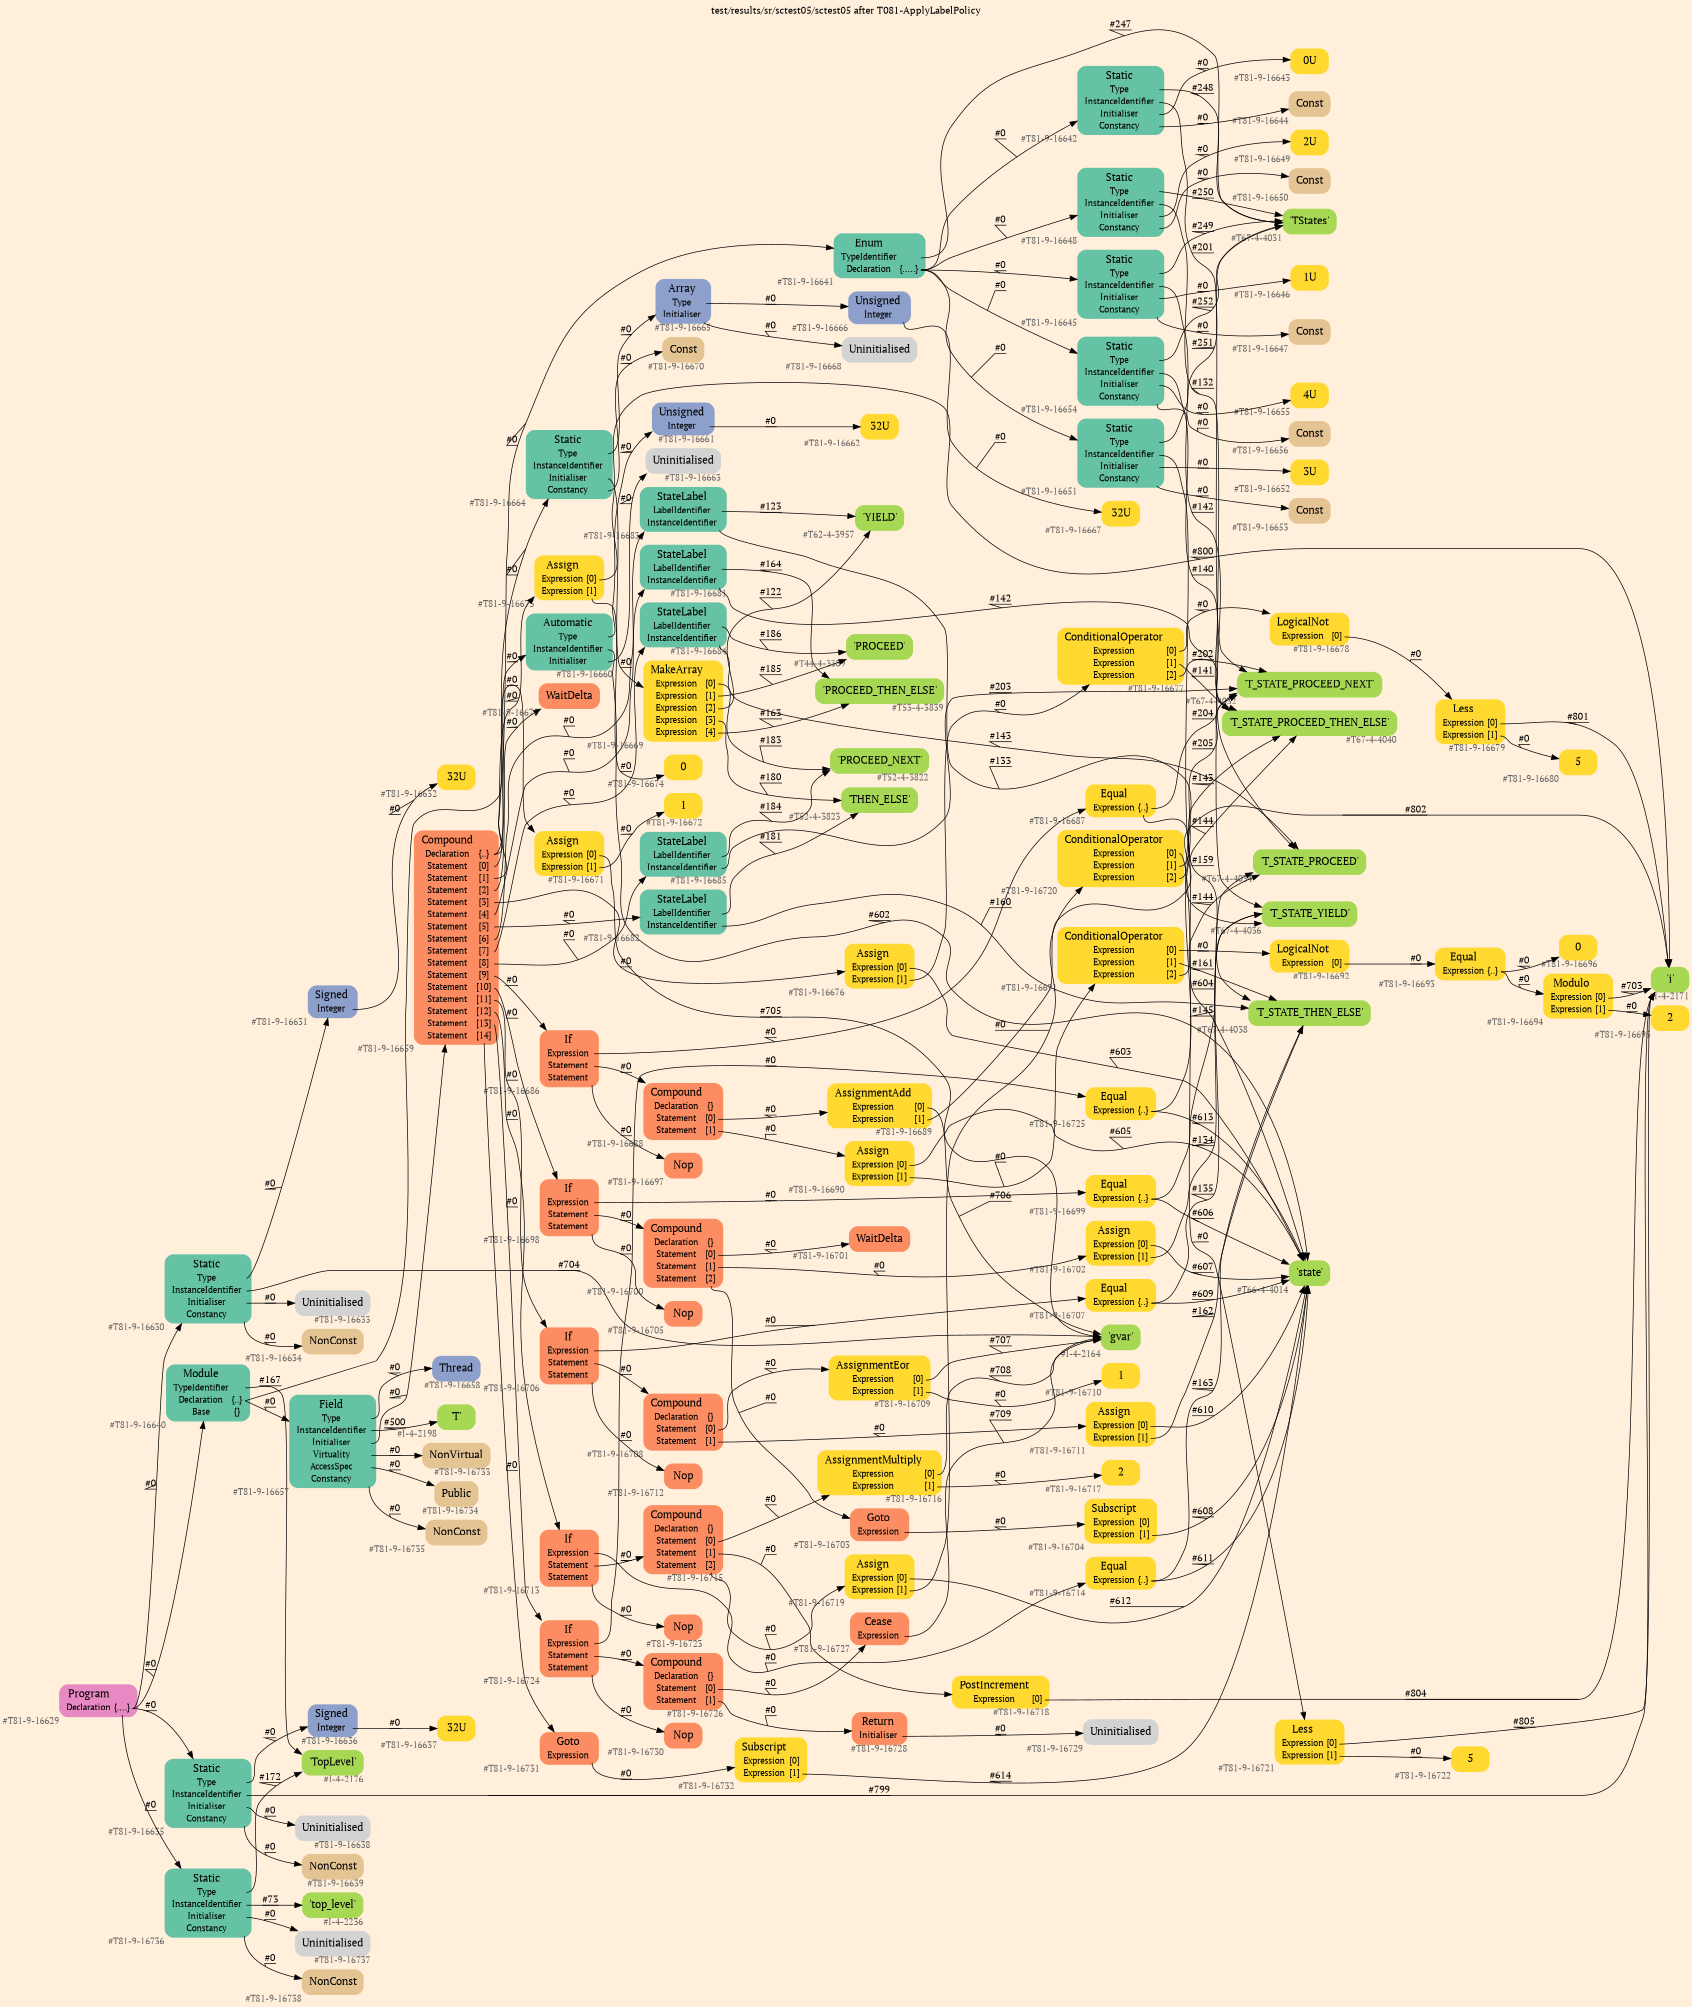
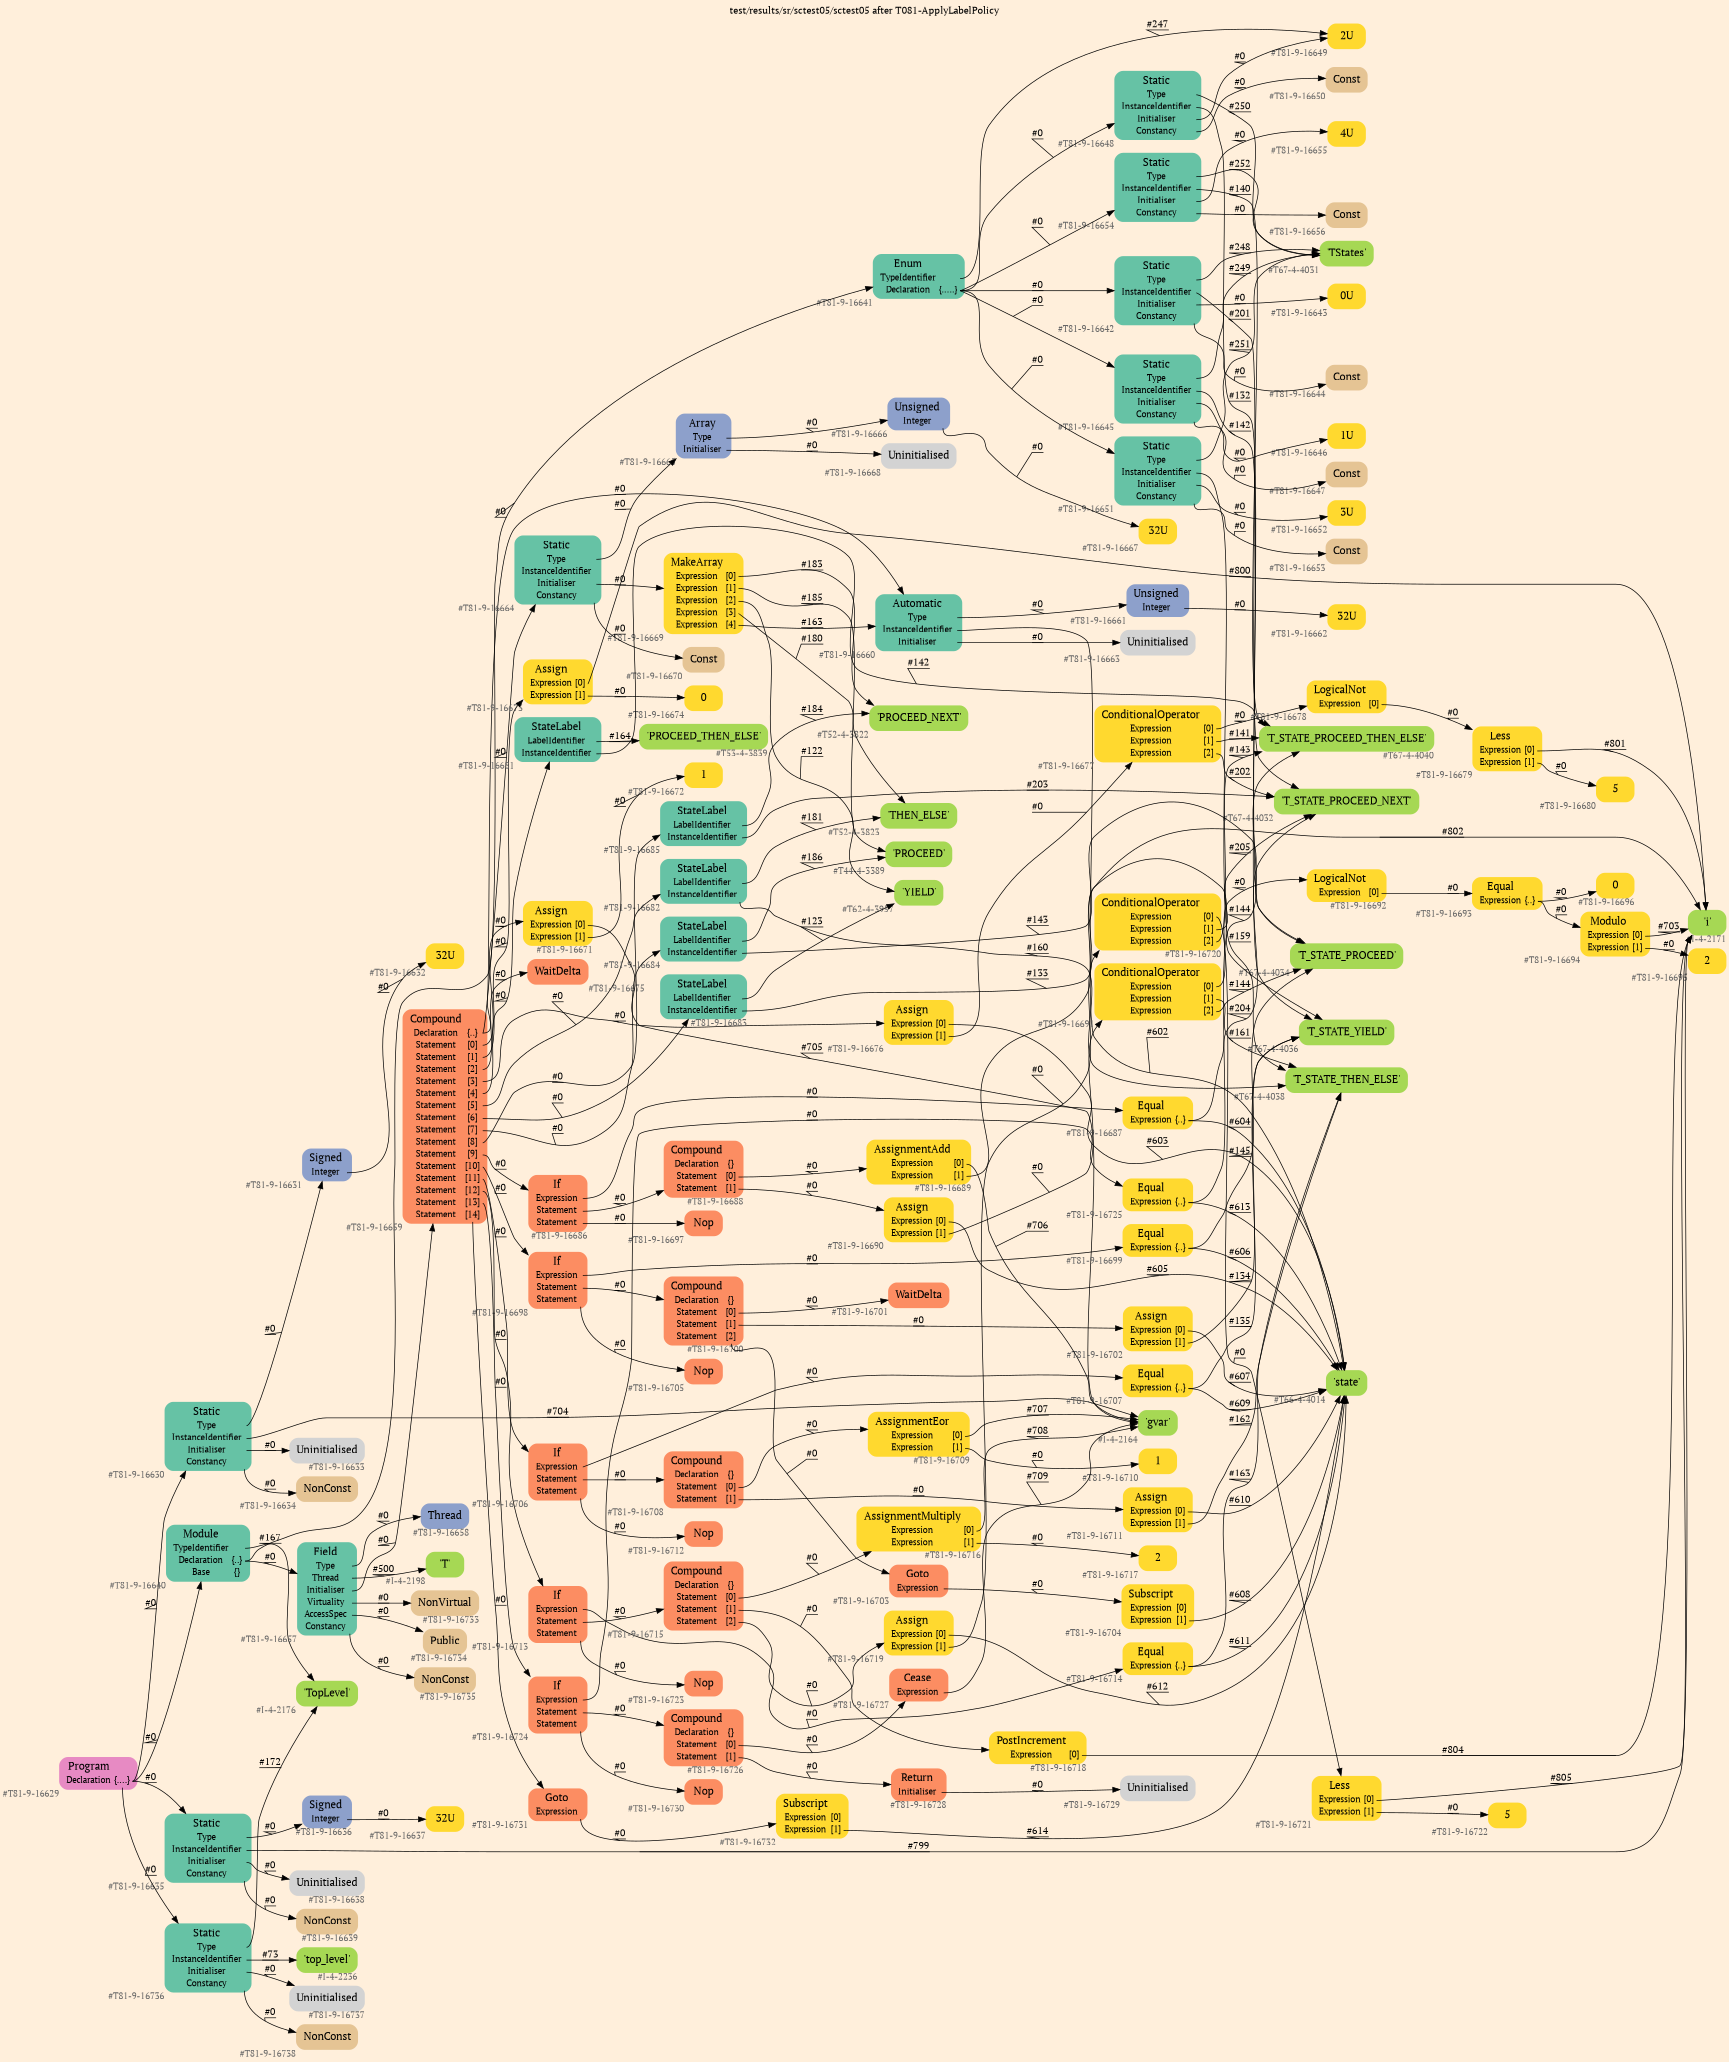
(1102, 44) -> (1065, 64)
(781, 725) -> (803, 628)
(331, 1431) -> (326, 1578)
